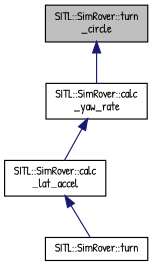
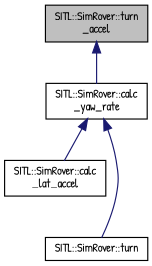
(97, 24) -> (97, 24)
(81, 222) -> (118, 184)
